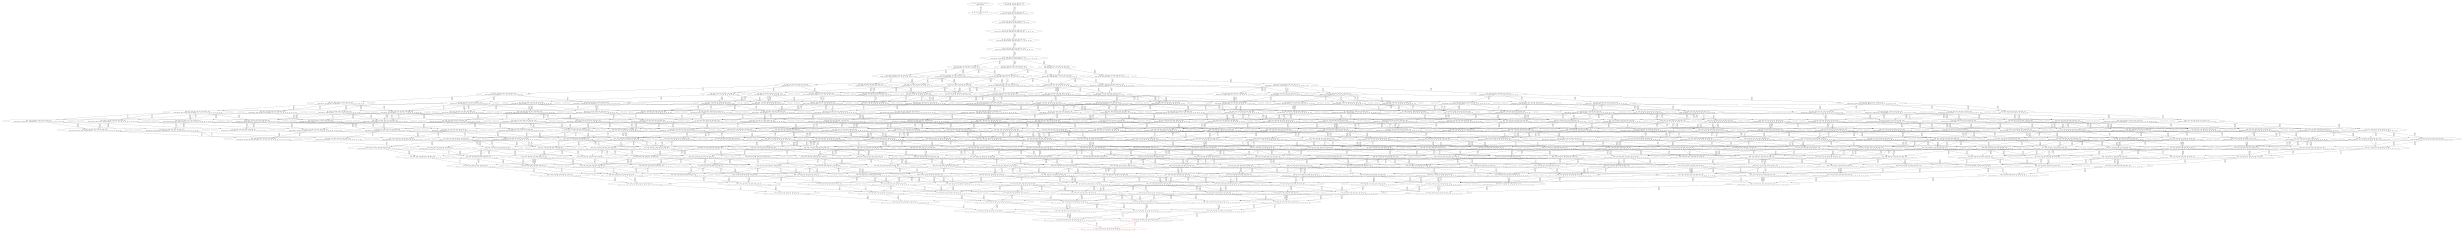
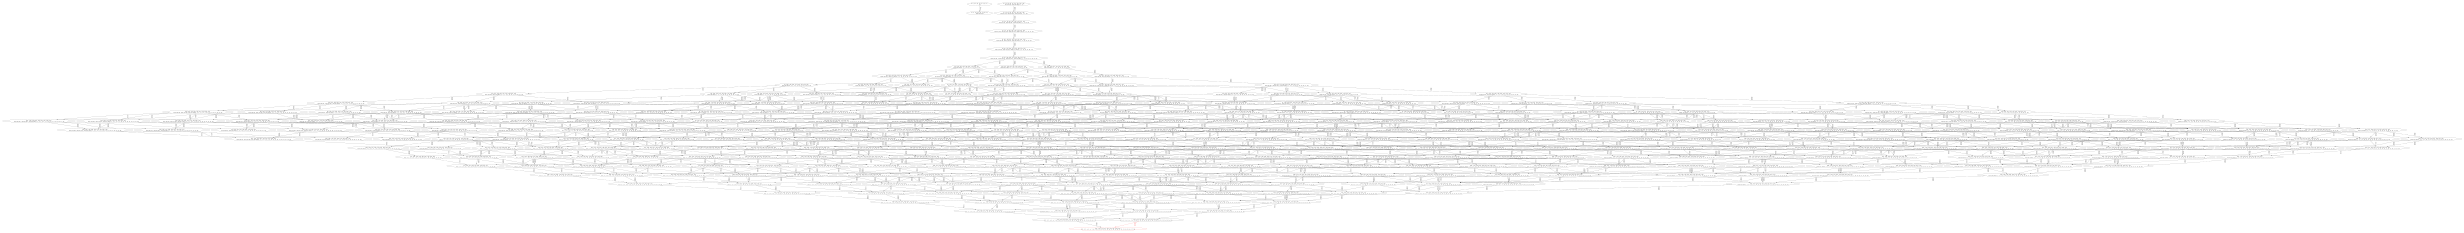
(980, 8) -> (980, 8)
